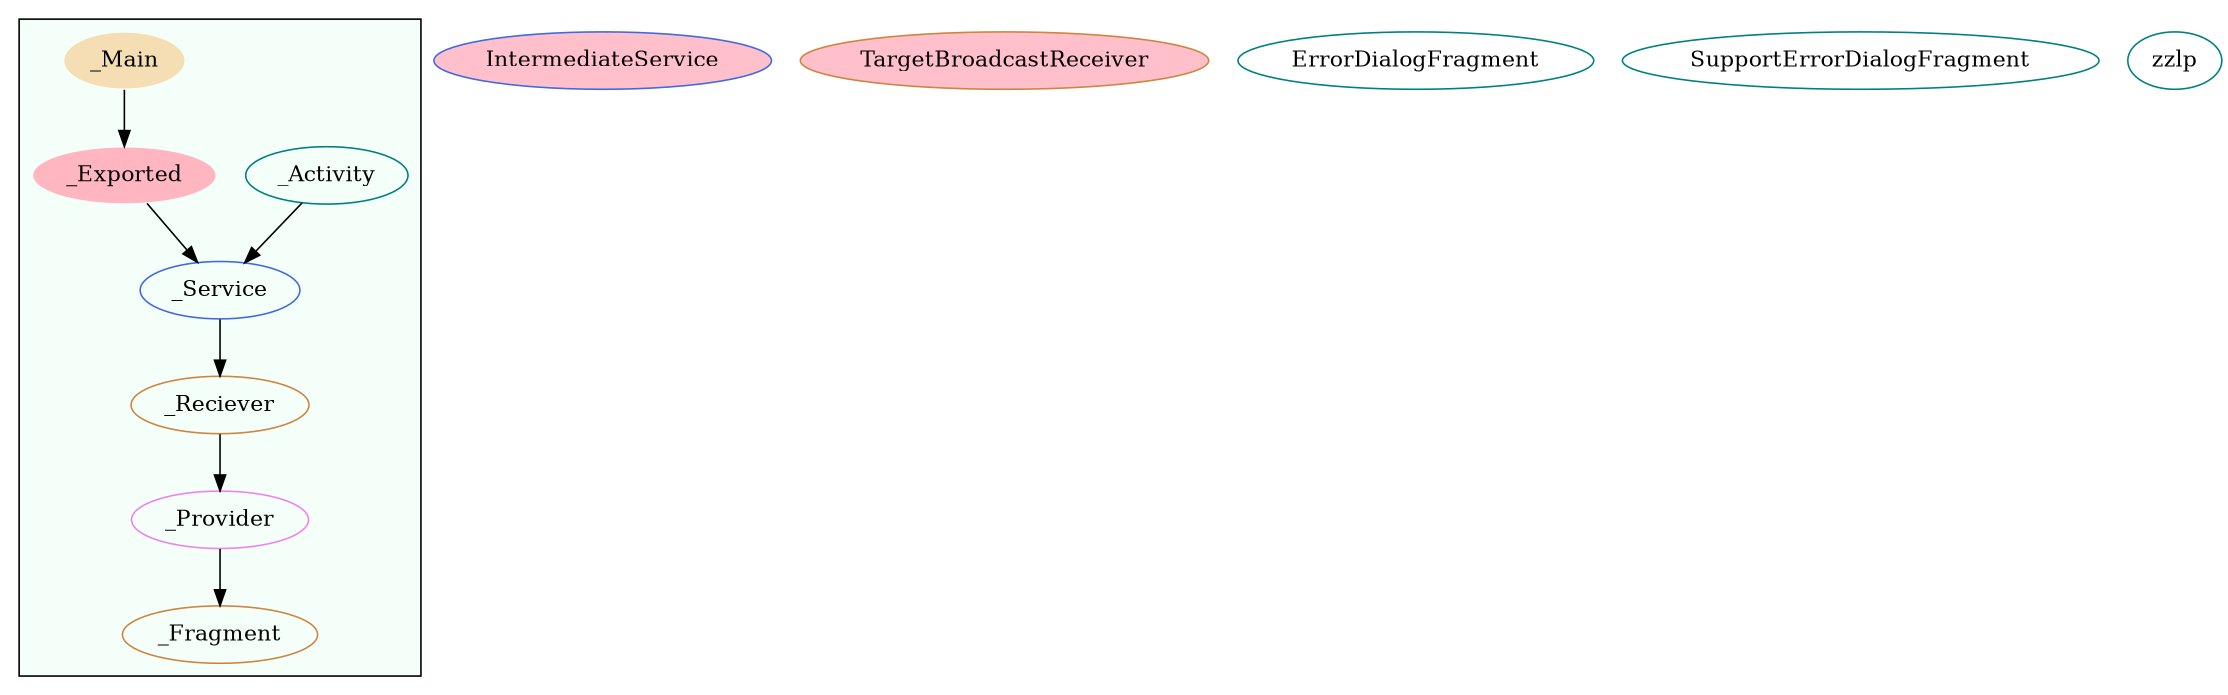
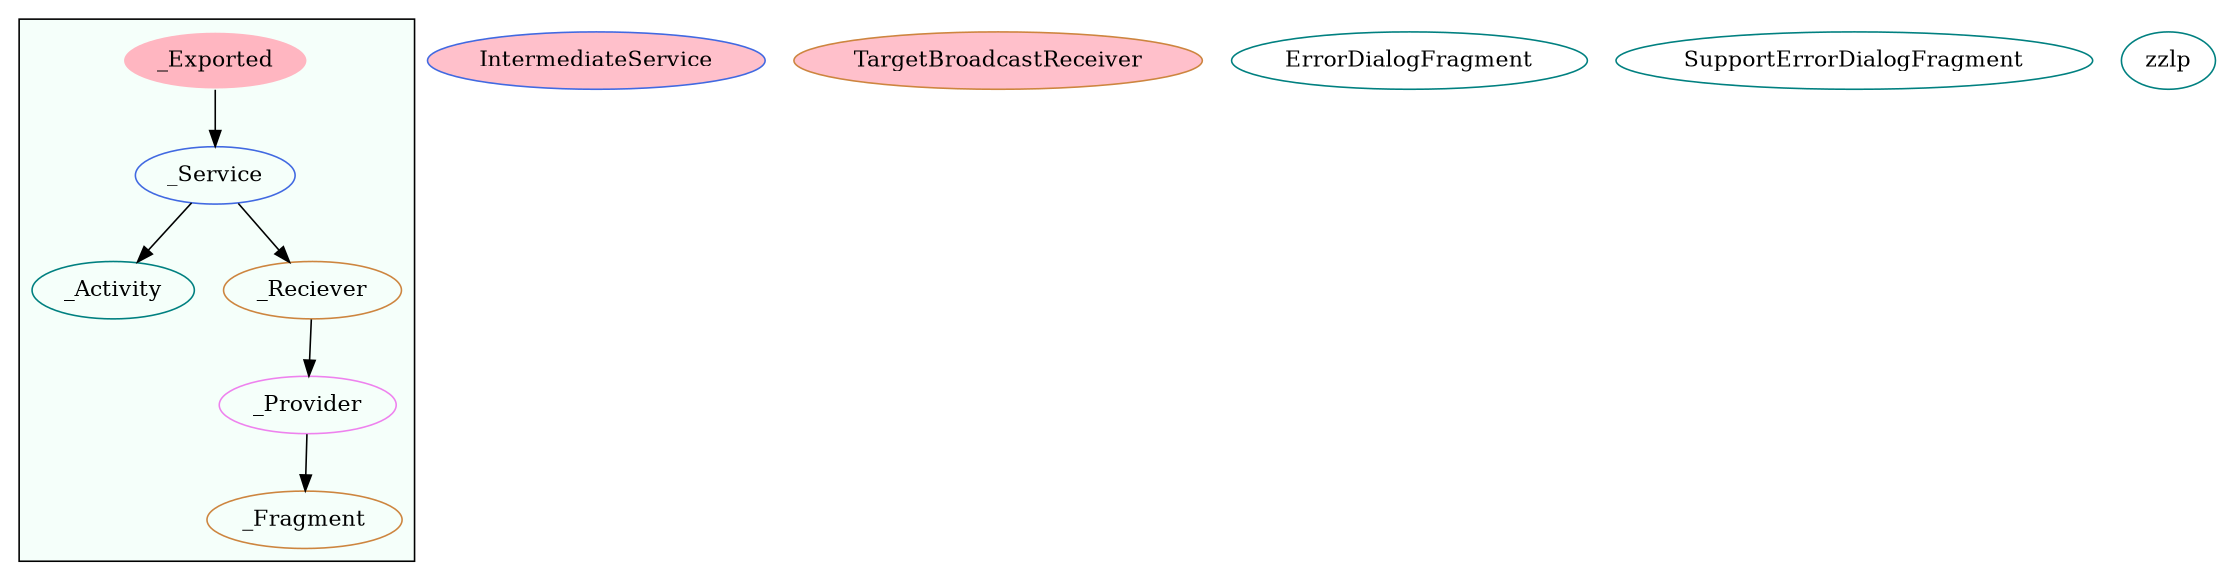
(124, 61) -> none
(279, 227) -> (170, 226)
